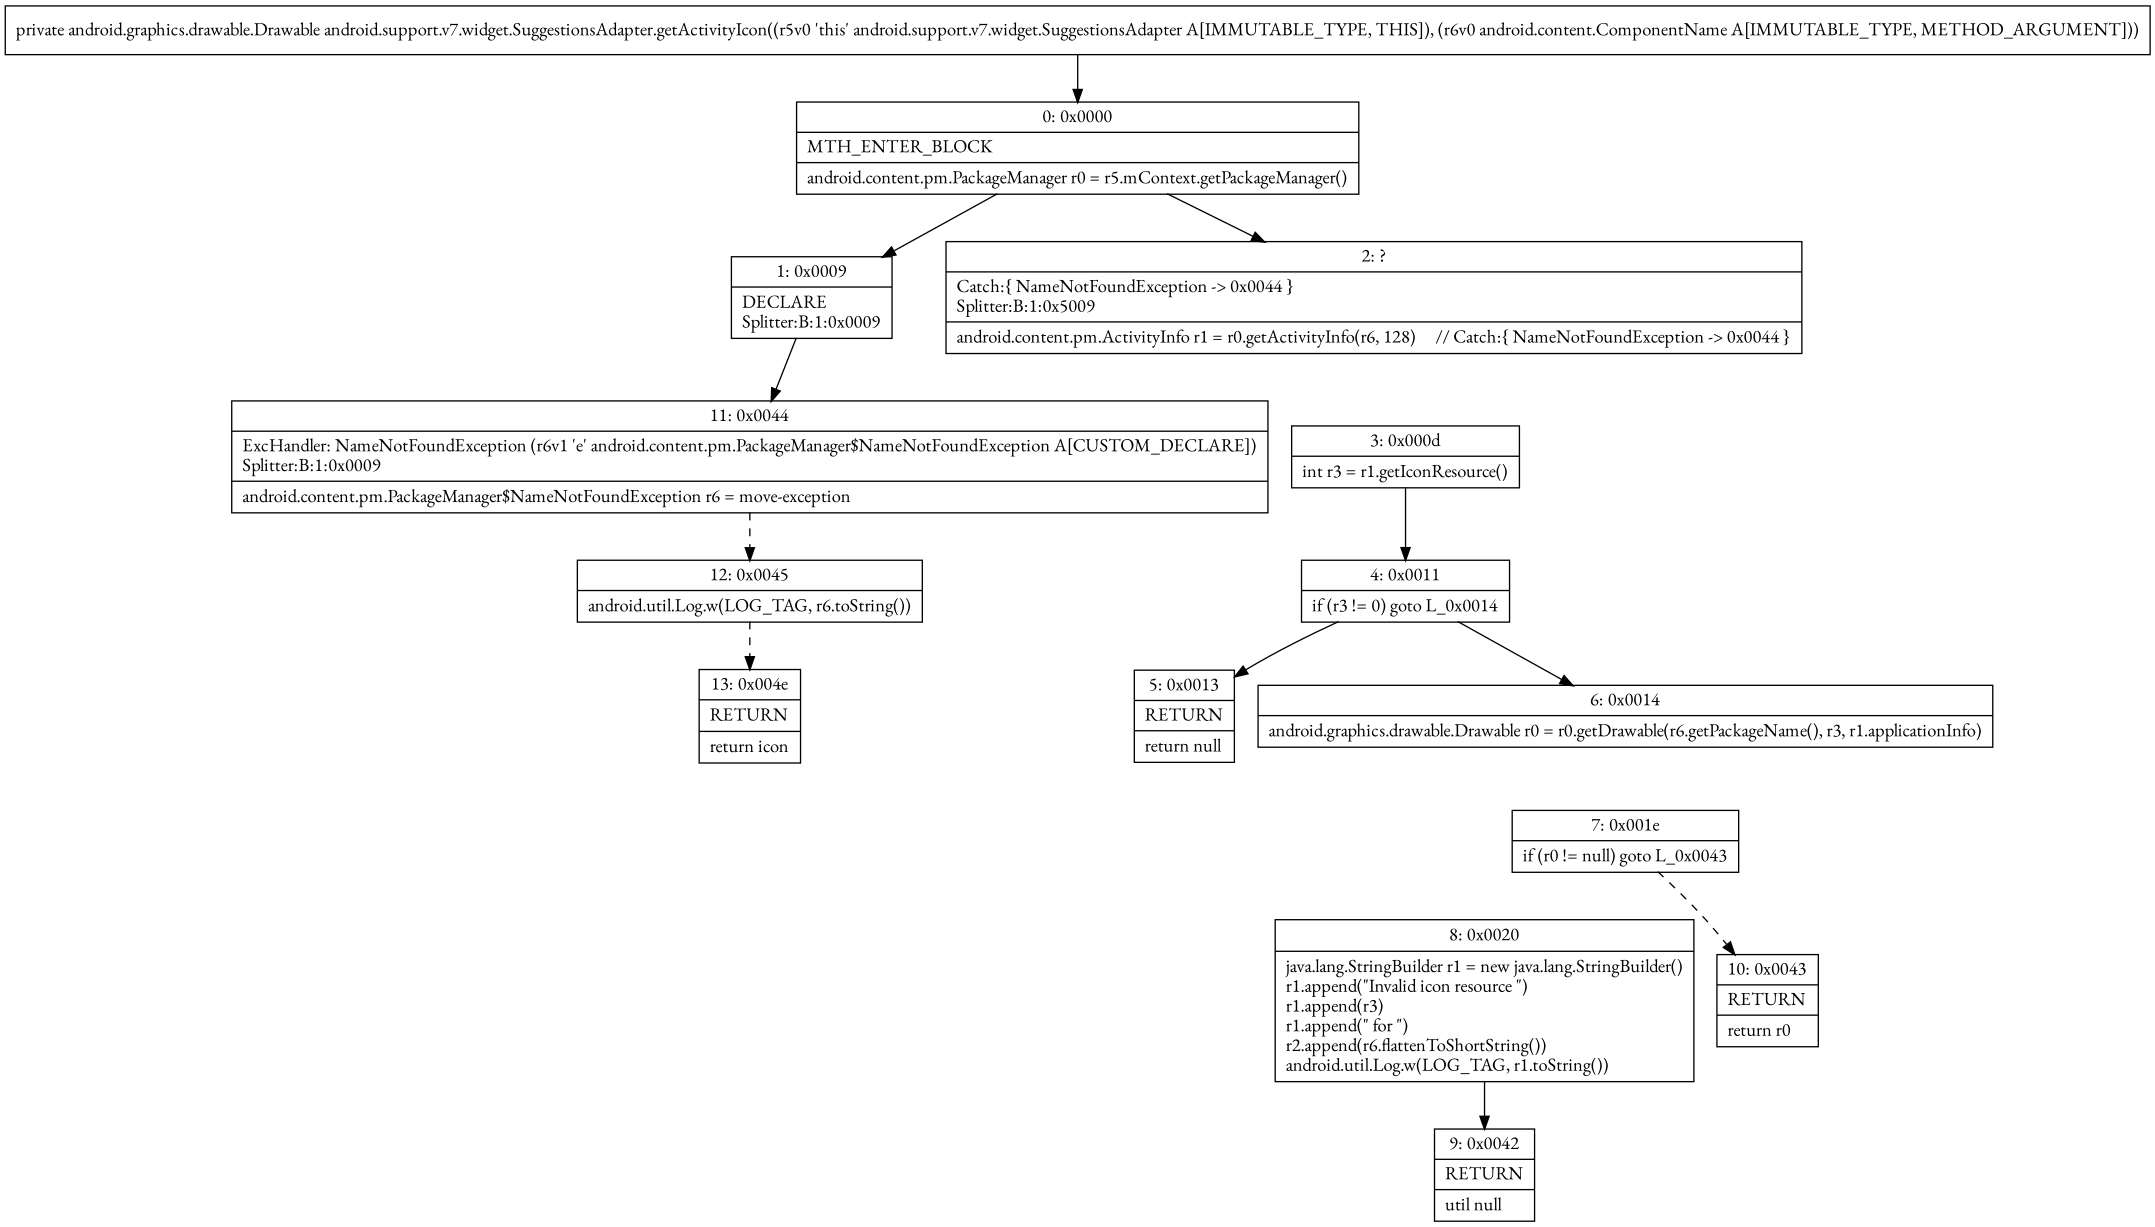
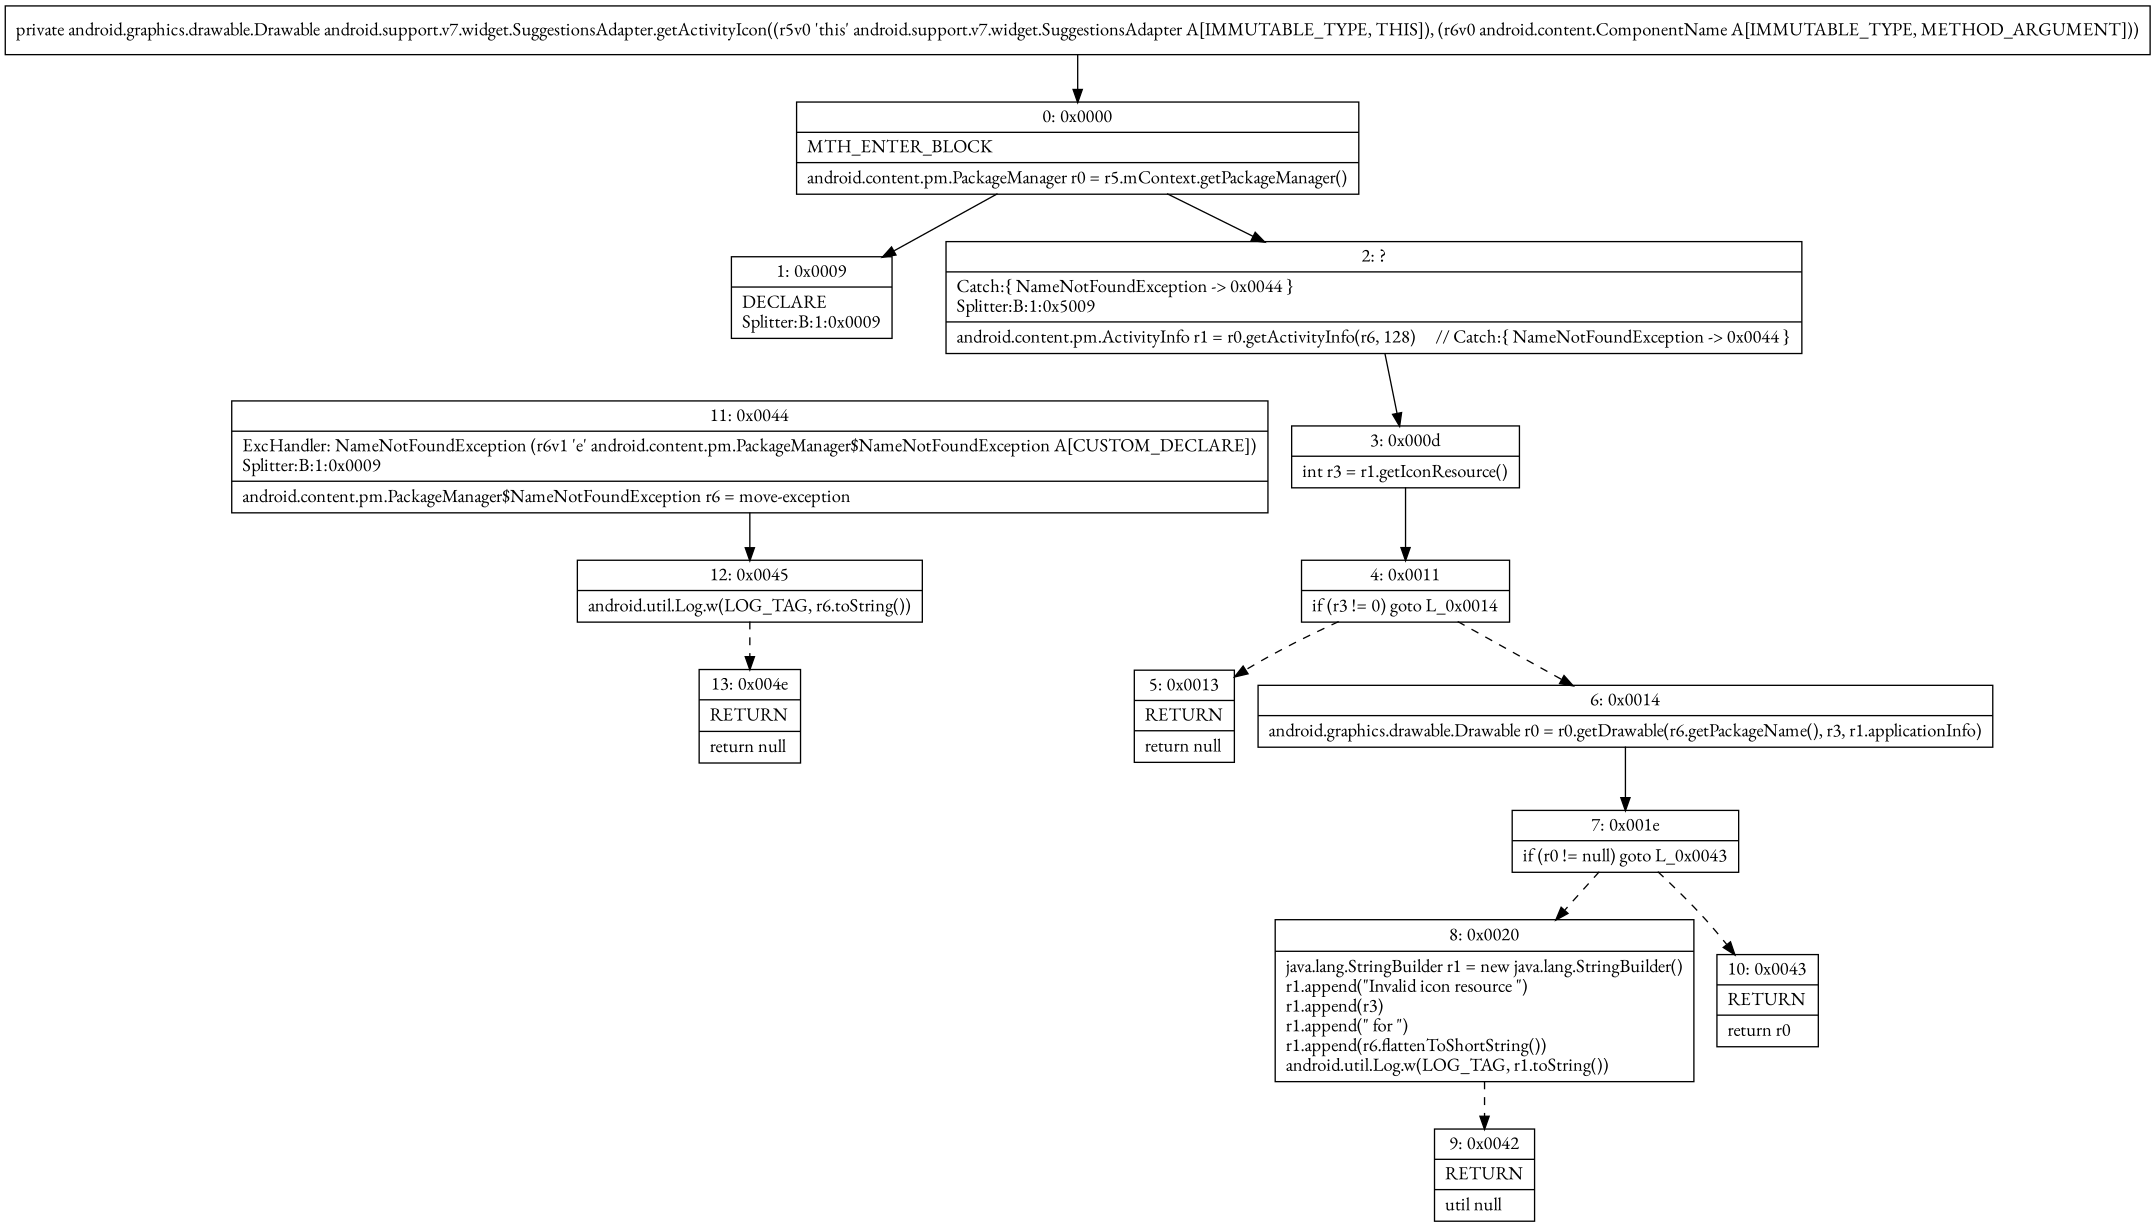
(786, 364) -> none
none -> (1391, 383)
(750, 530) -> (750, 530)
(1292, 644) -> (1292, 644)
(1510, 650) -> (1510, 650)
(750, 747) -> (748, 747)
none -> (1625, 772)
none -> (1582, 891)
(1417, 1045) -> (1417, 1045)
(1485, 1099) -> (1485, 1099)
